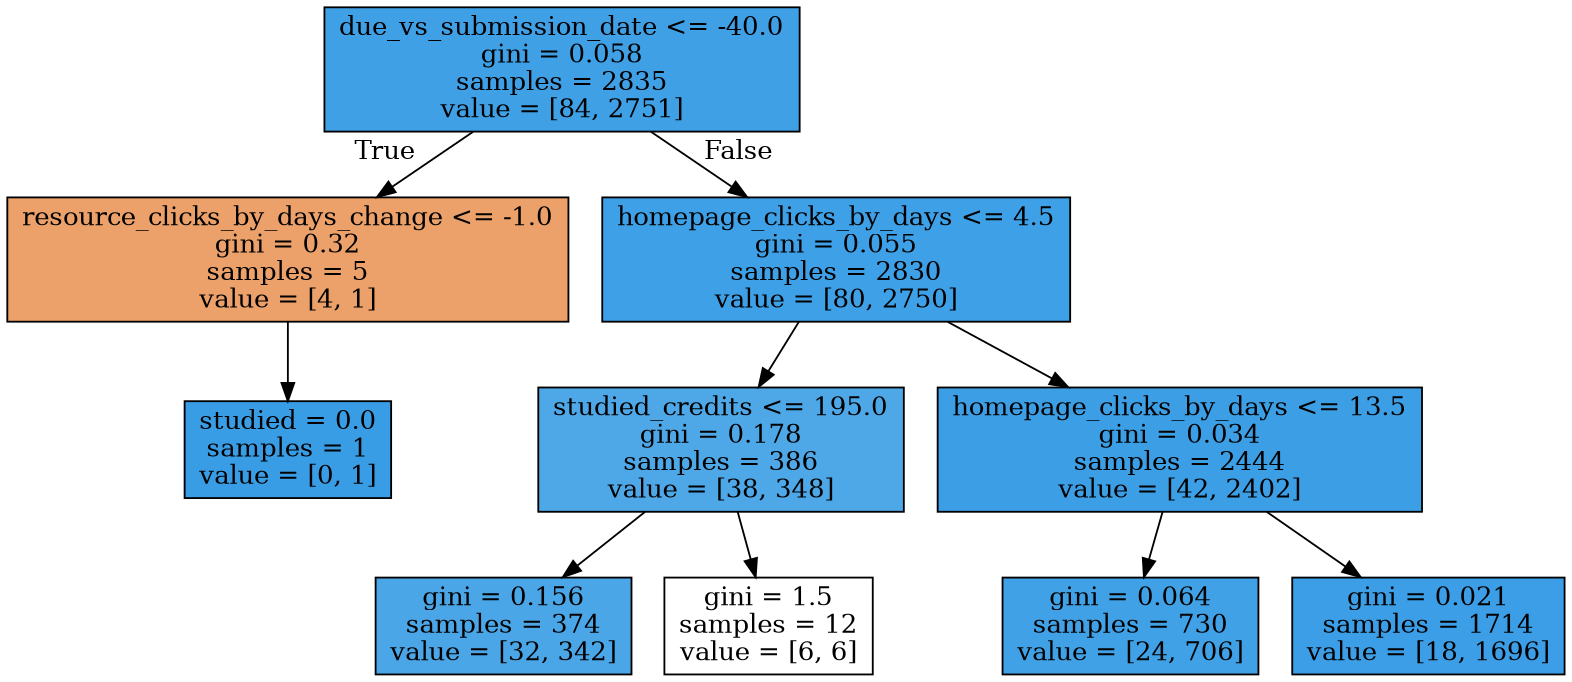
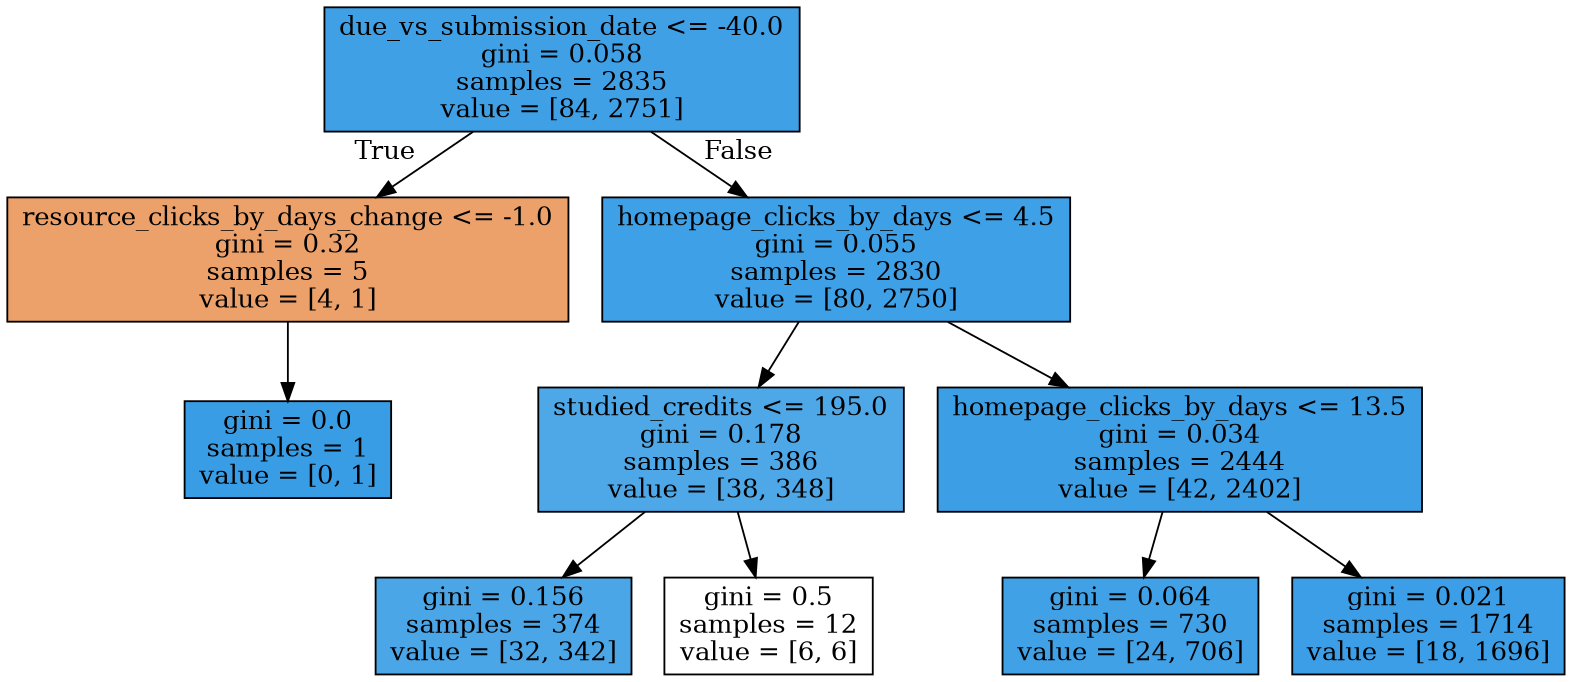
(288, 450) -> (288, 450)
(769, 626) -> (769, 626)
